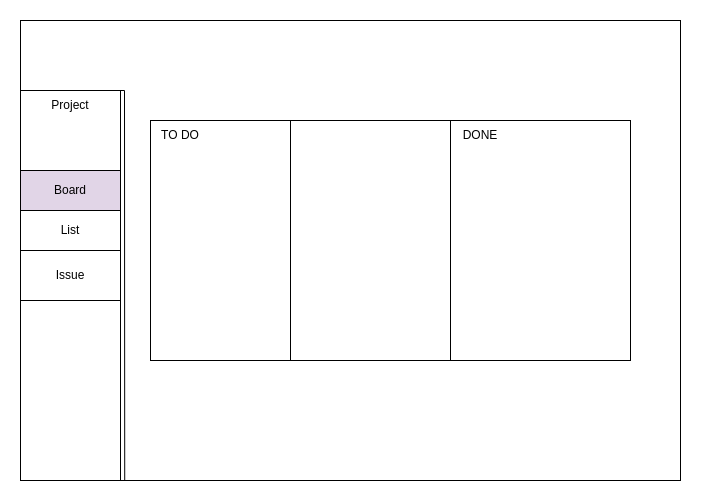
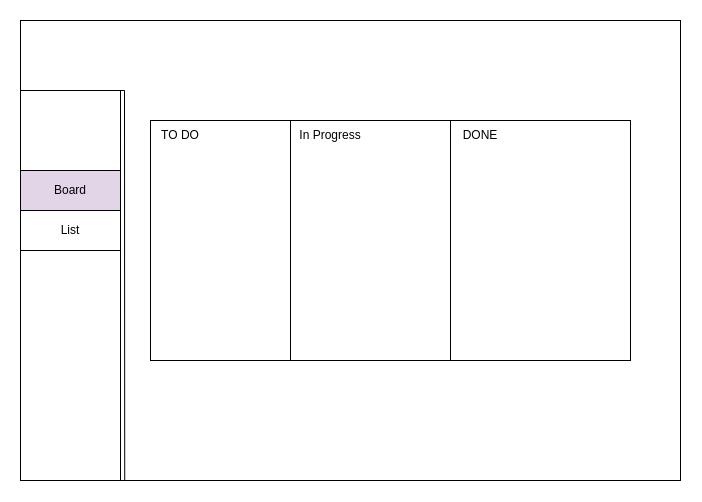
(71, 106) -> none
none -> (331, 136)
(71, 276) -> none
